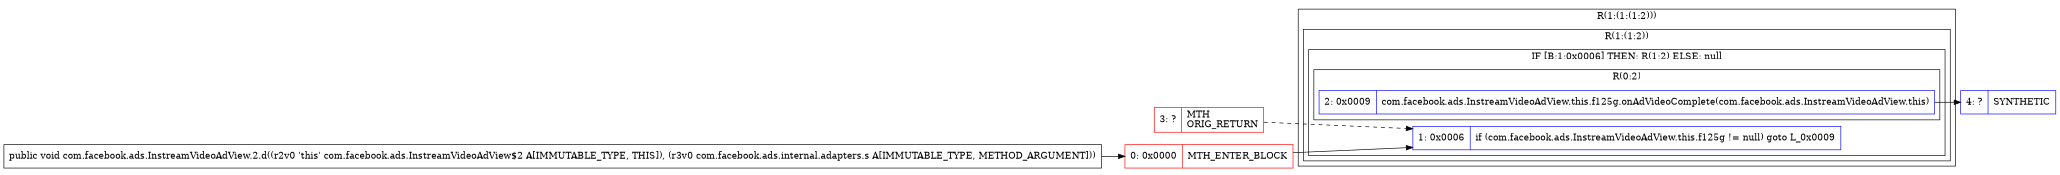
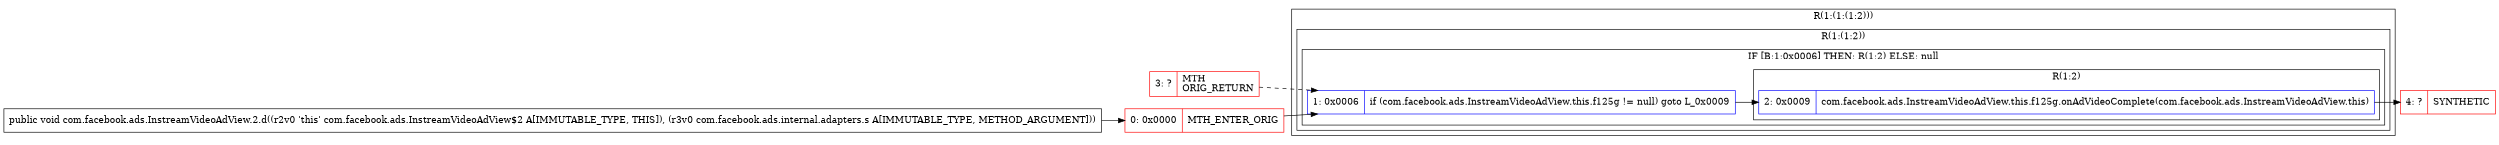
(1627, 77) -> (2067, 77)
none -> (1744, 102)
(2008, 102) -> (2448, 102)
(1238, 156) -> (1233, 120)
